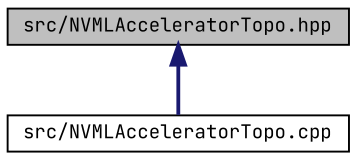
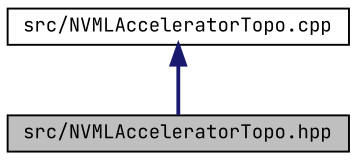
(178, 90) -> (178, 90)
